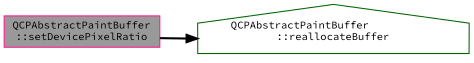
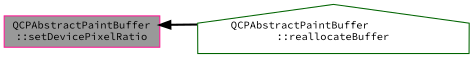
(173, 38) -> (184, 25)
